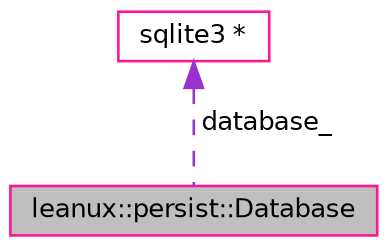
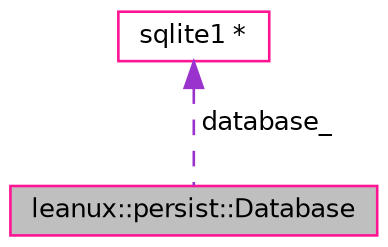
(194, 36) -> (194, 36)
